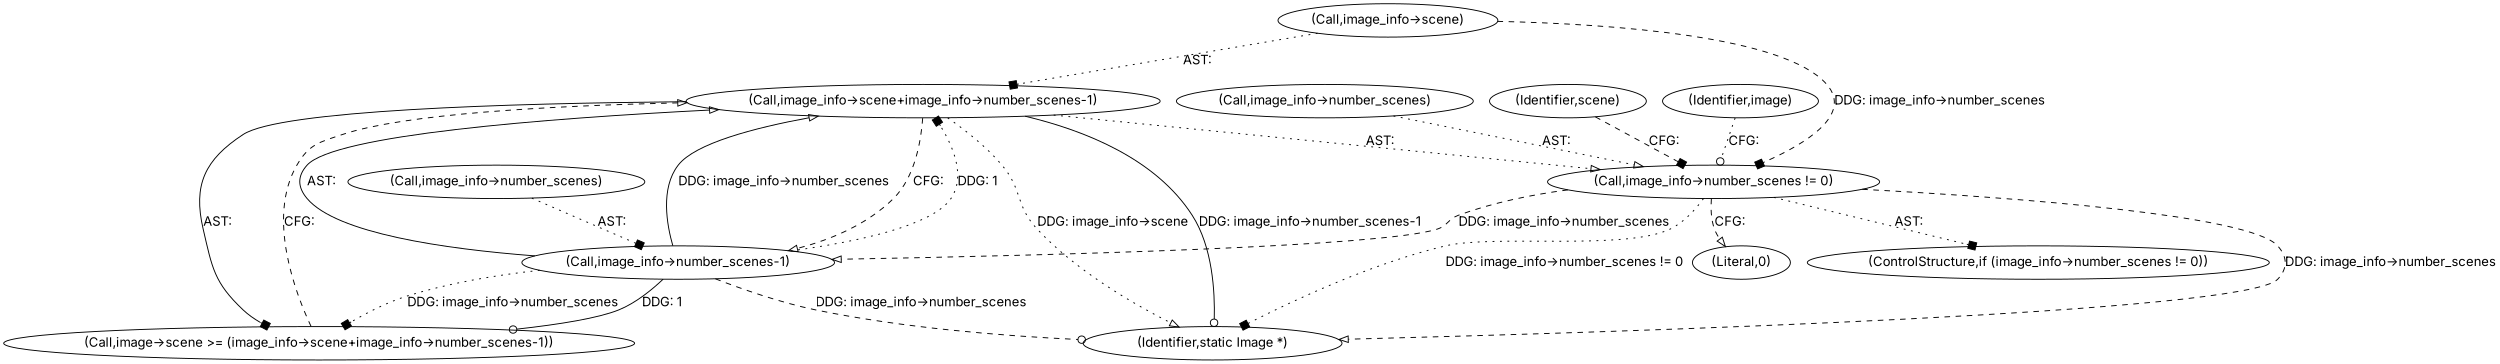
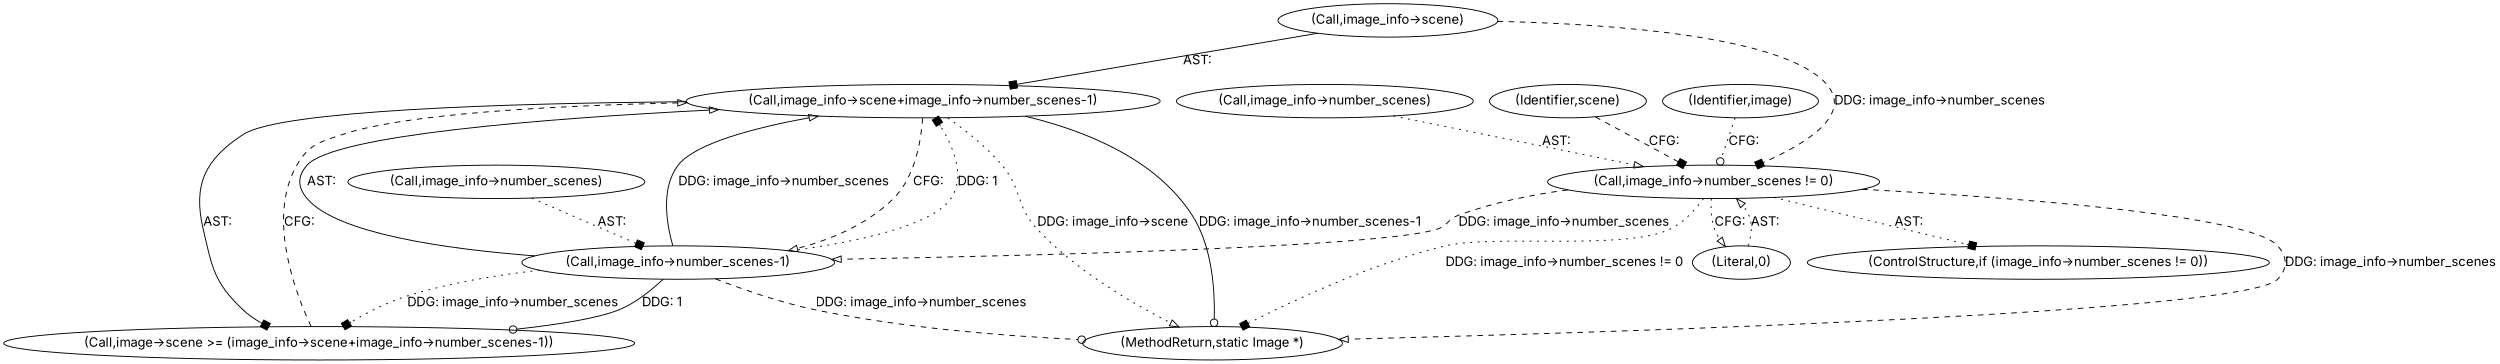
(1168, 59) -> (1168, 59)
(1322, 142) -> (1751, 225)
(1712, 220) -> (1712, 220)
(1213, 343) -> (1213, 343)
